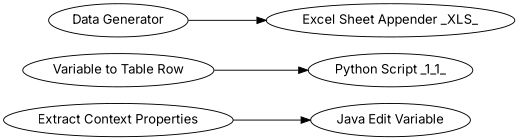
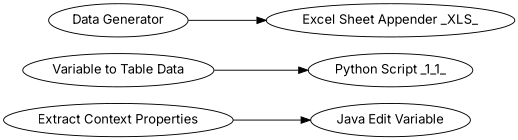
(118, 70) -> (118, 70)
